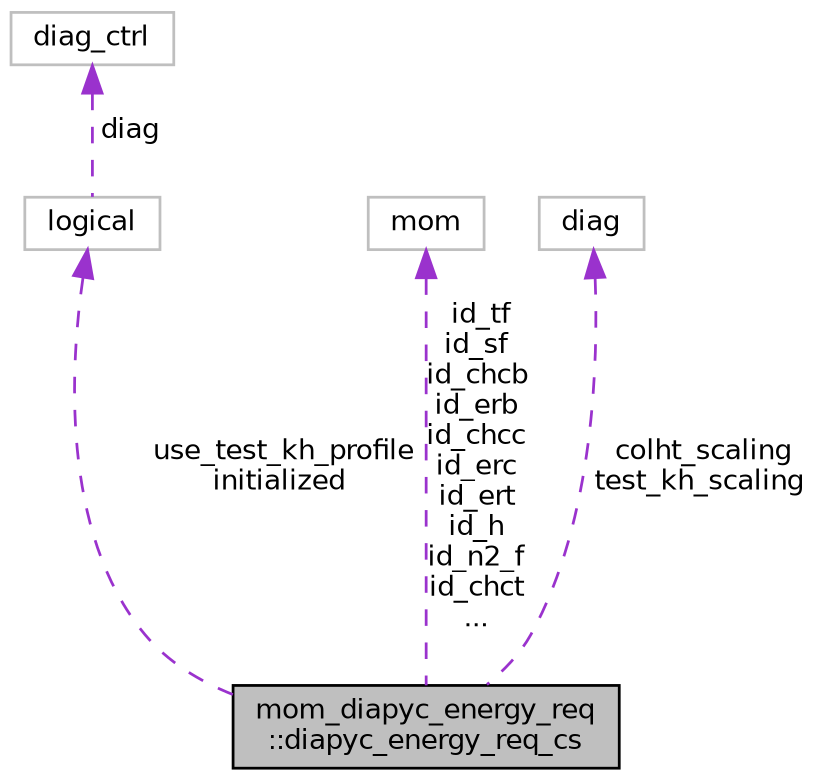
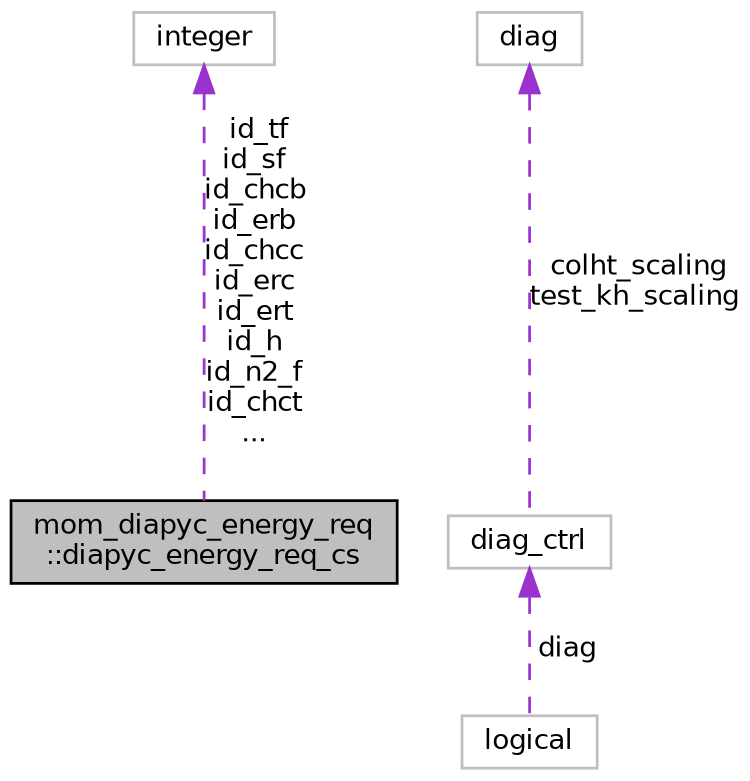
(426, 223) -> (204, 39)
(580, 494) -> (530, 305)
(89, 516) -> none
